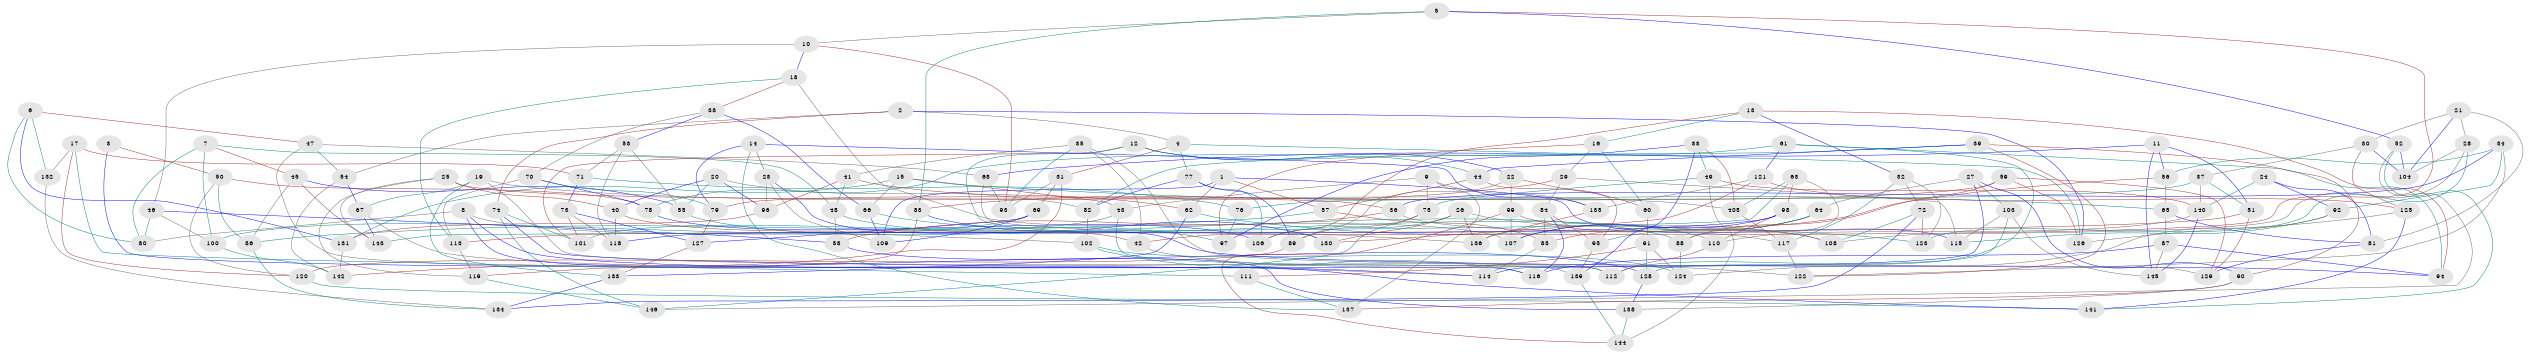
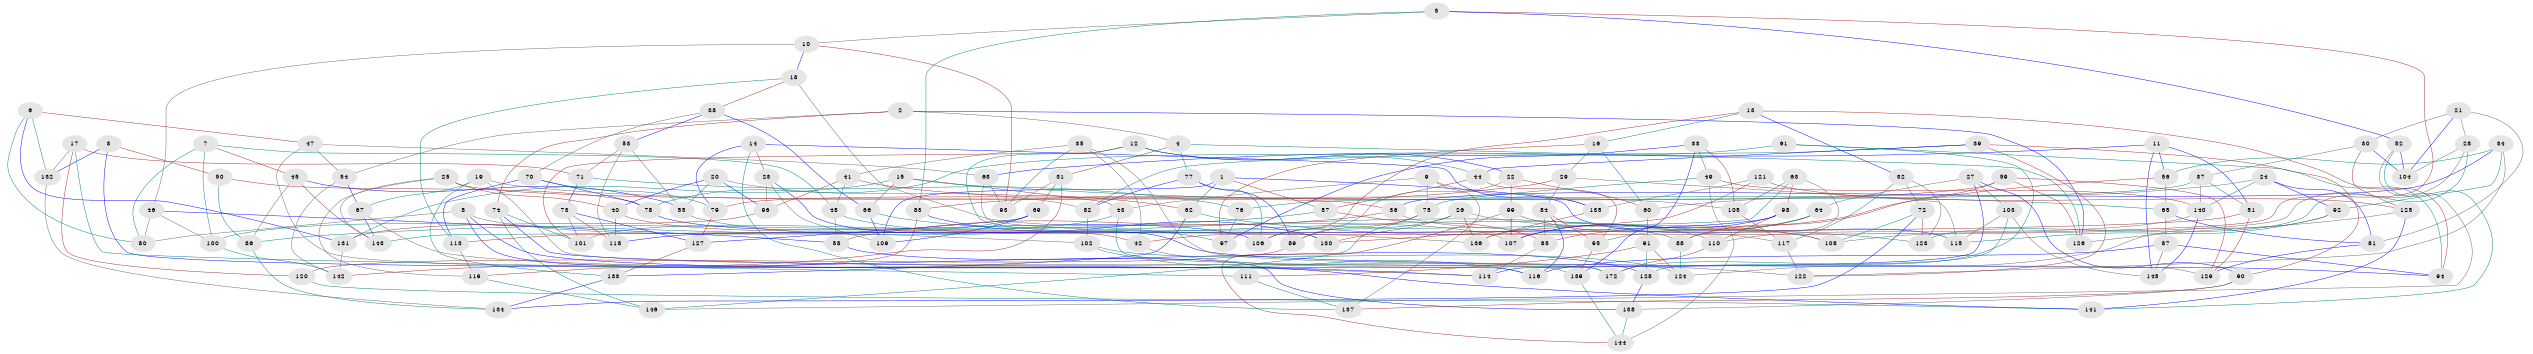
none -> (79, 160)
(1771, 162) -> none
(465, 194) -> (465, 194)
none -> (1956, 196)
(1734, 210) -> (1734, 210)
(1511, 227) -> (1511, 227)
(198, 253) -> none
(1612, 277) -> (1612, 277)
